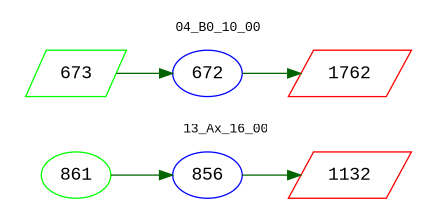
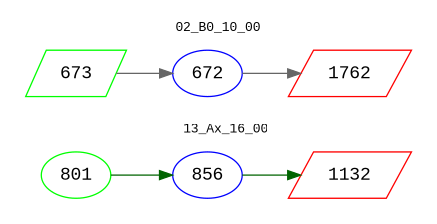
(219, 28) -> (219, 28)
(138, 73) -> (138, 73)
(265, 73) -> (265, 73)
(76, 175) -> (76, 175)
